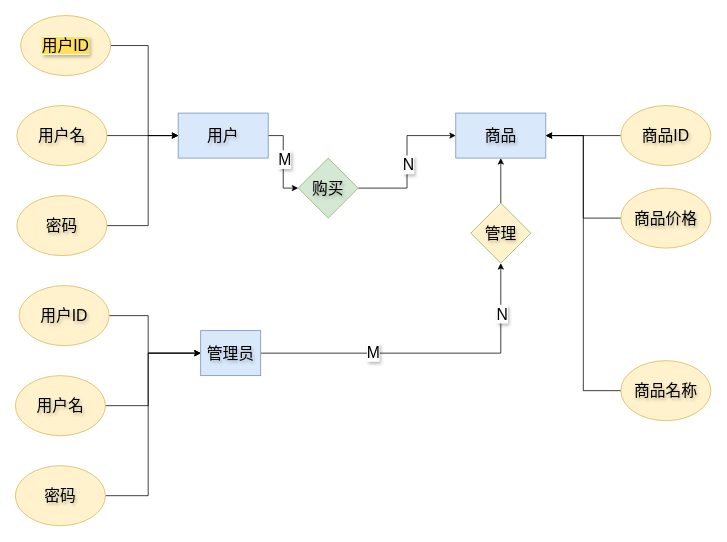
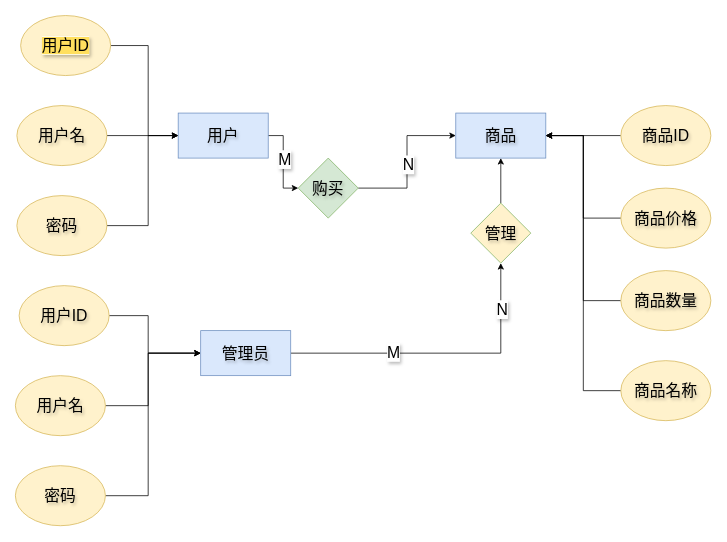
none -> (603, 300)
none -> (666, 300)
(231, 353) -> (246, 353)
